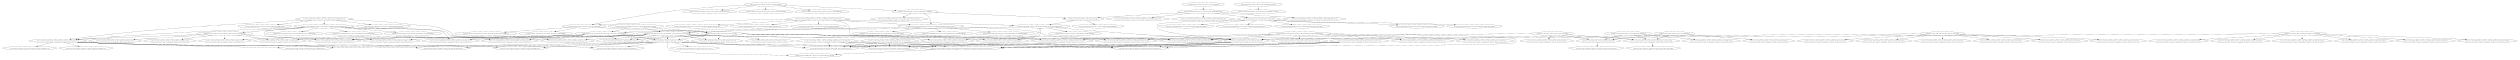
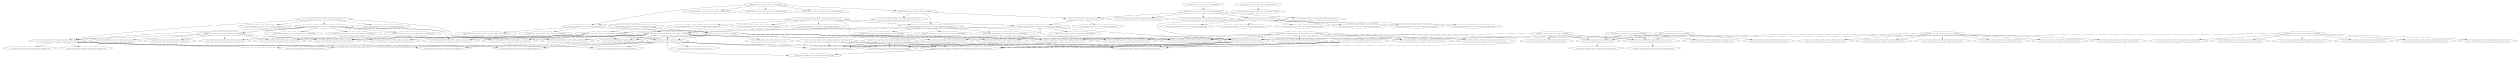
none -> (1359, 26)
(717, 41) -> none
